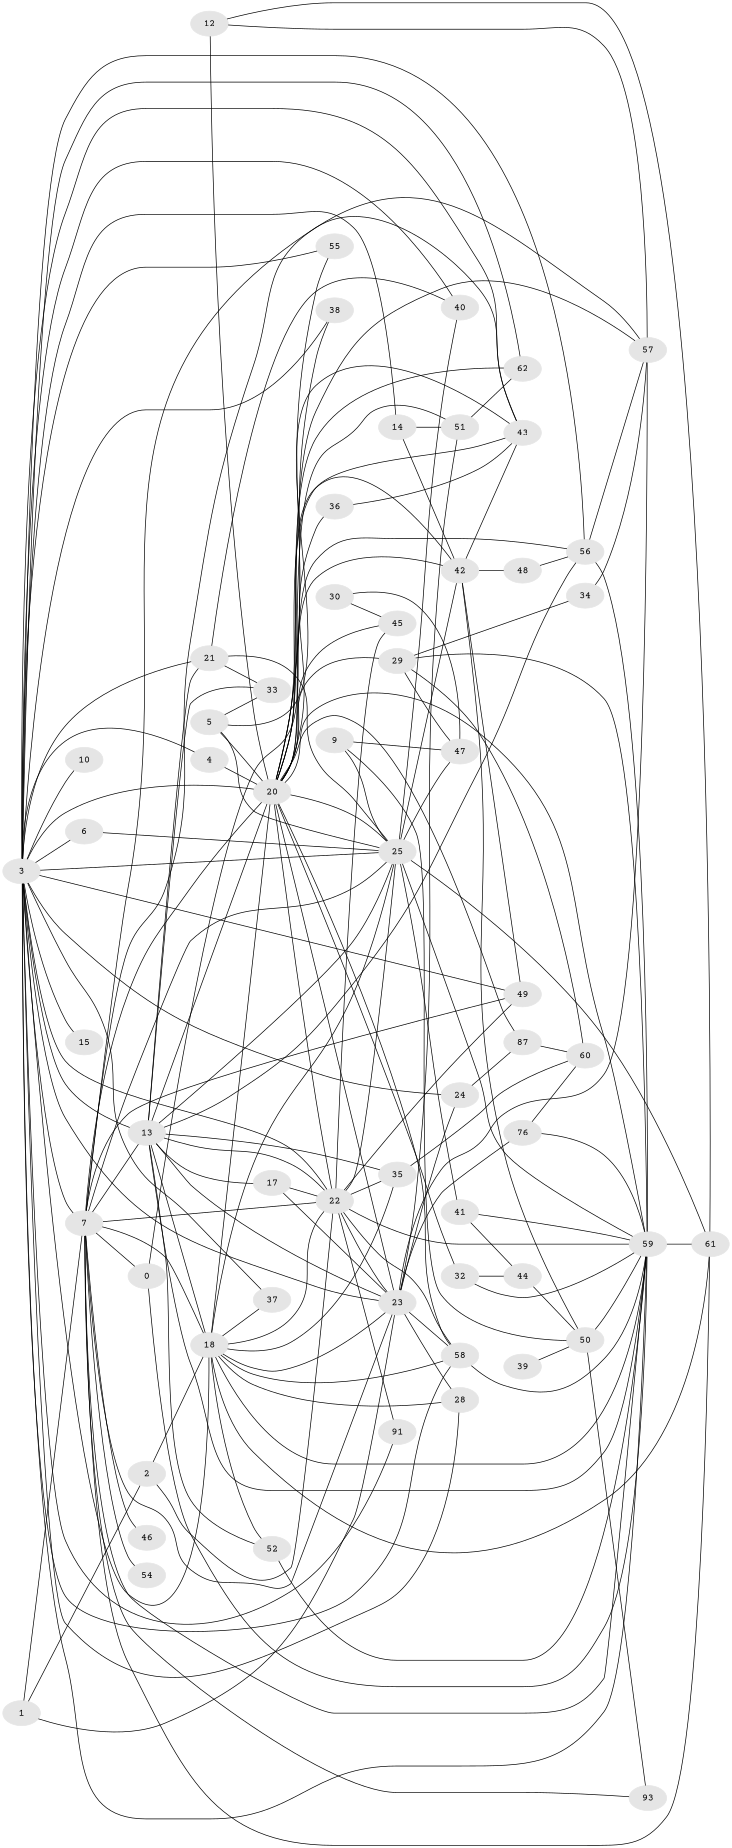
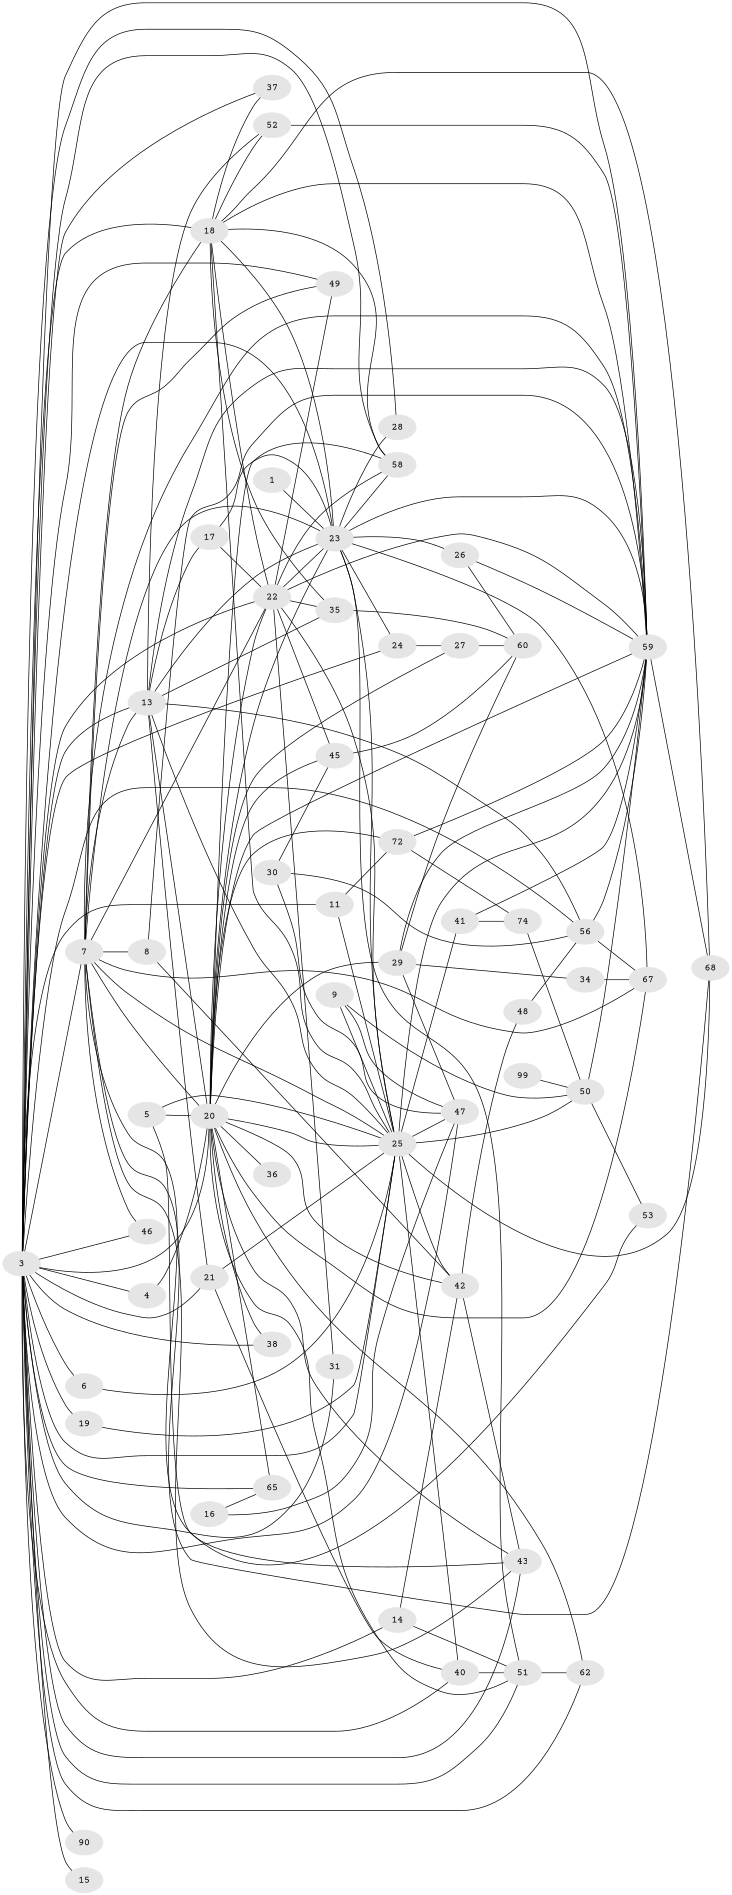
(209, 24) -> none
(335, 246) -> (272, 1488)
(648, 350) -> (648, 980)
(438, 486) -> none
(327, 549) -> (422, 933)
(272, 690) -> none
none -> (441, 718)
(84, 760) -> (84, 1843)
(491, 782) -> none
none -> (370, 884)
none -> (335, 905)
(481, 964) -> (497, 1131)
(523, 1042) -> (460, 646)
(239, 1082) -> none
(523, 1133) -> (460, 555)
(249, 1152) -> none
(178, 1239) -> none
(710, 1244) -> (710, 968)
none -> (84, 1248)
(147, 1276) -> (147, 952)
(460, 1276) -> (397, 842)
(523, 1276) -> (523, 921)
(523, 1367) -> (523, 1076)
(585, 1376) -> (542, 496)
(323, 1403) -> none
none -> (84, 1424)
(397, 1432) -> (335, 1367)
(56, 1445) -> none
(147, 1474) -> none
none -> (209, 1514)
none -> (281, 1534)
(147, 1575) -> none
none -> (488, 1673)
none -> (73, 1765)
(648, 1798) -> (648, 1216)
